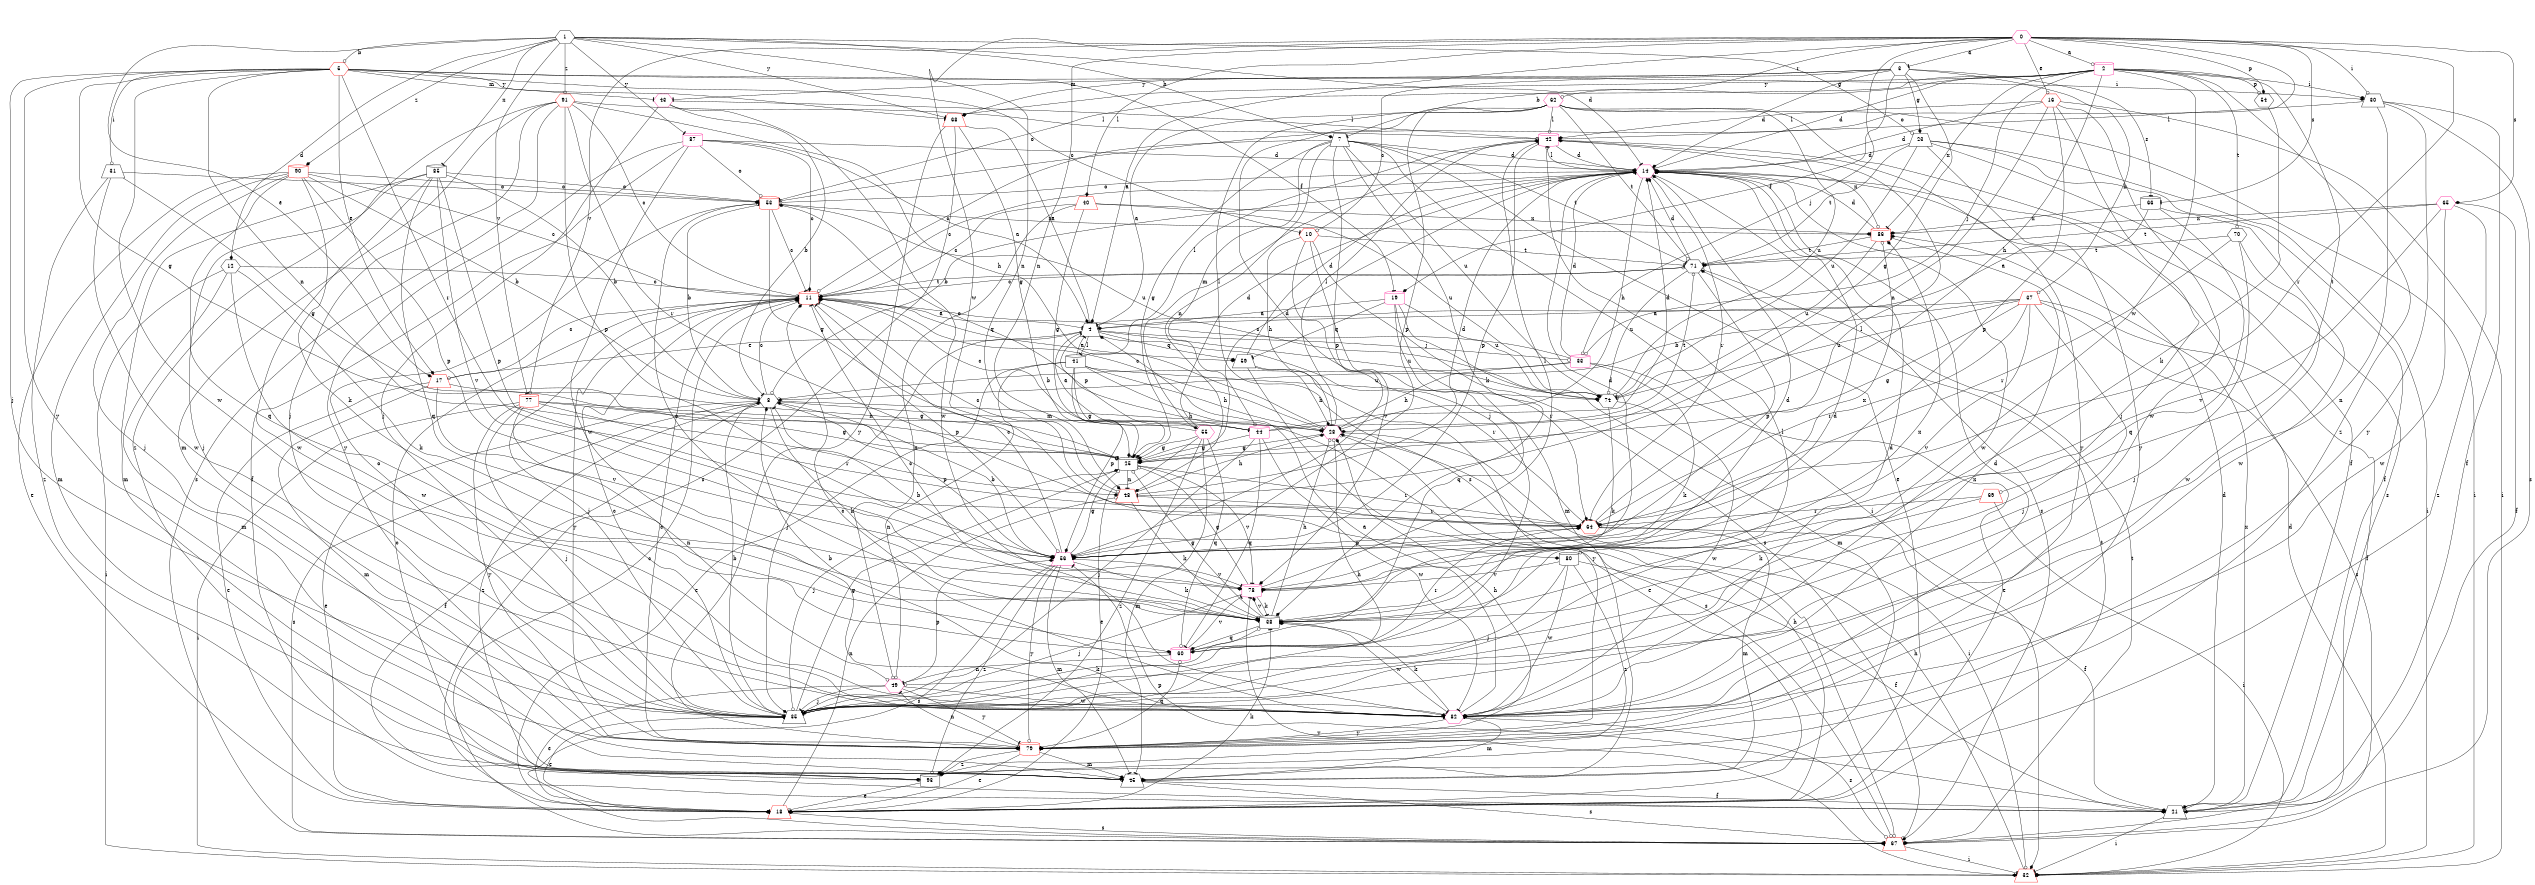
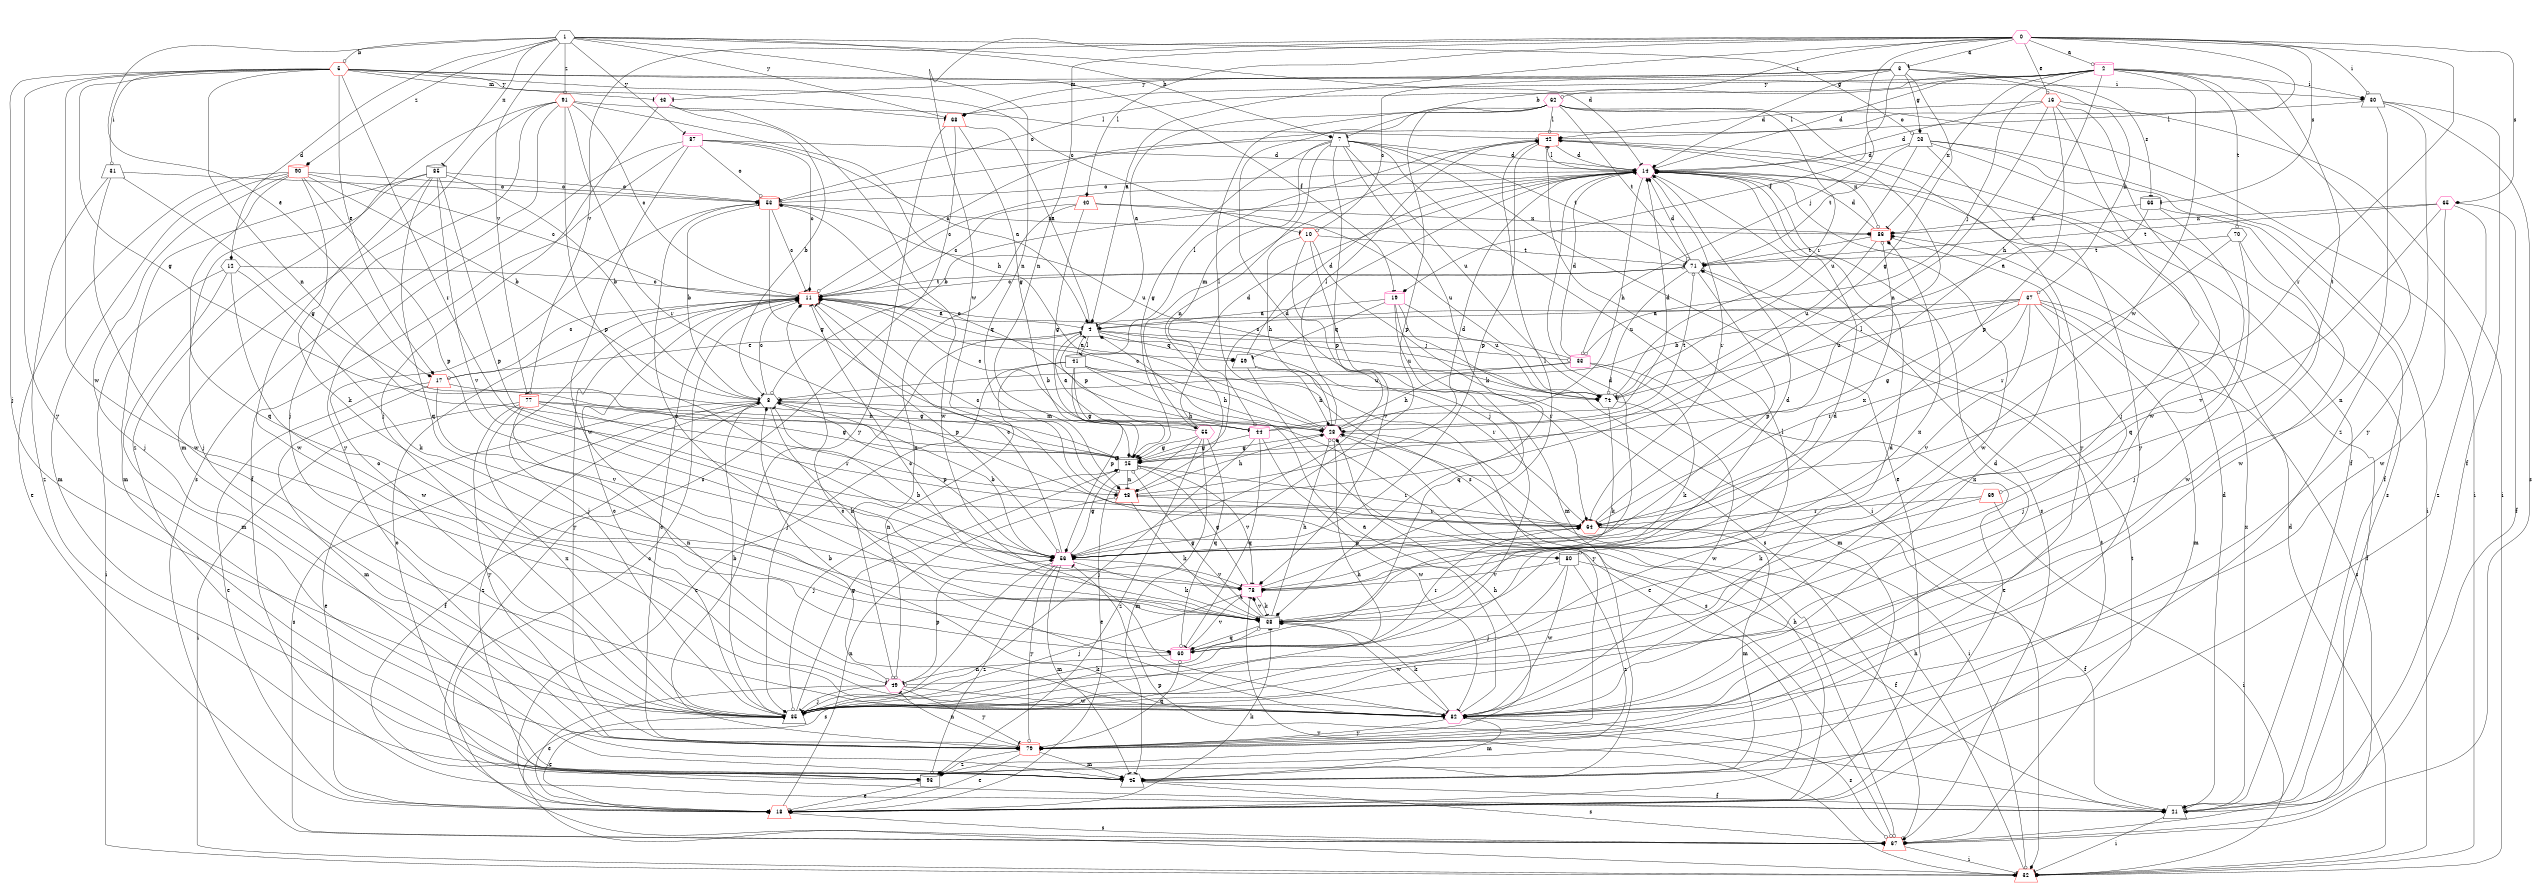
(2264, 100) -> none
(1083, 112) -> none
(1549, 140) -> (1549, 140)
(1819, 251) -> (1819, 251)
(567, 559) -> (567, 559)
(543, 590) -> (216, 456)
none -> (1894, 743)
(903, 828) -> (1005, 837)
